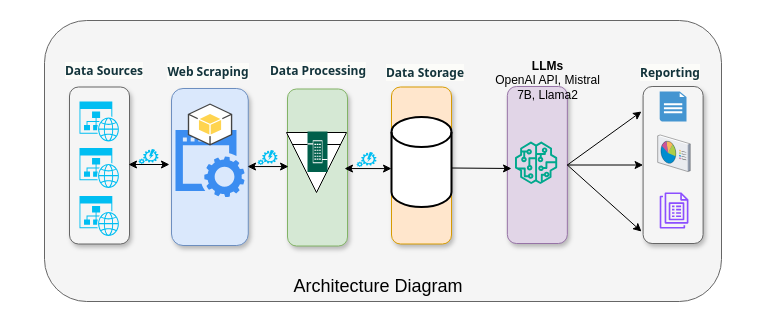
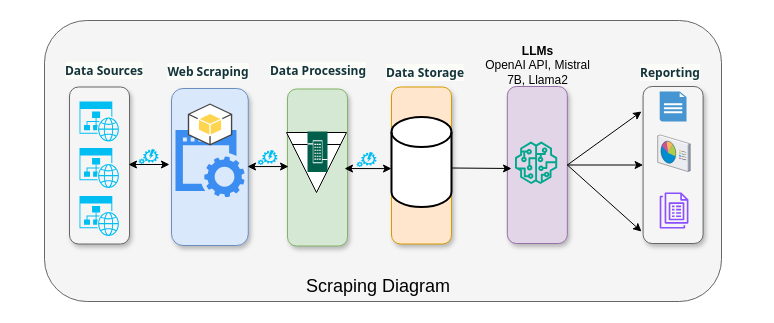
(547, 81) -> (537, 66)
(379, 287) -> (379, 287)
